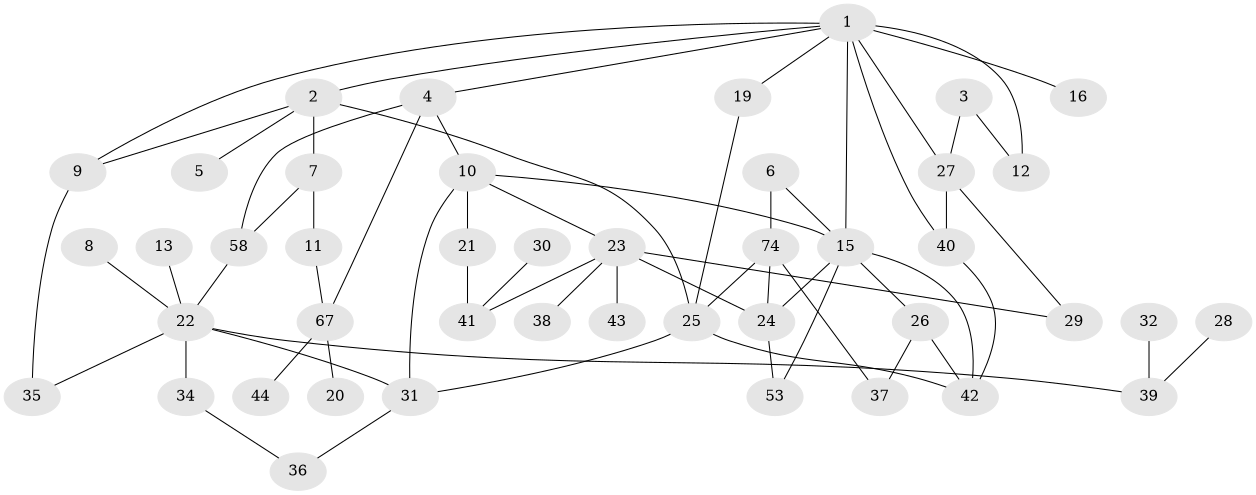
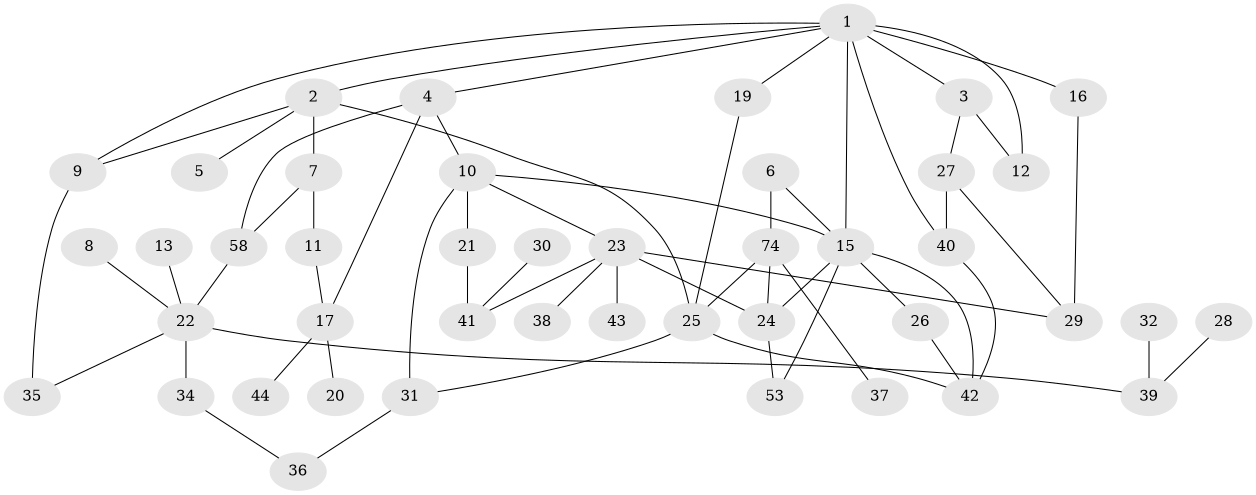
(897, 98) -> (906, 60)
none -> (1076, 210)
(325, 322) -> (325, 322)
(306, 355) -> none
(900, 360) -> none
